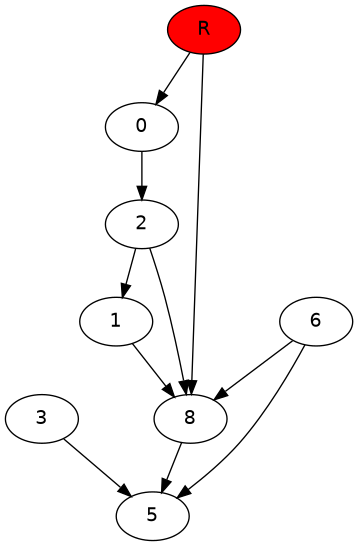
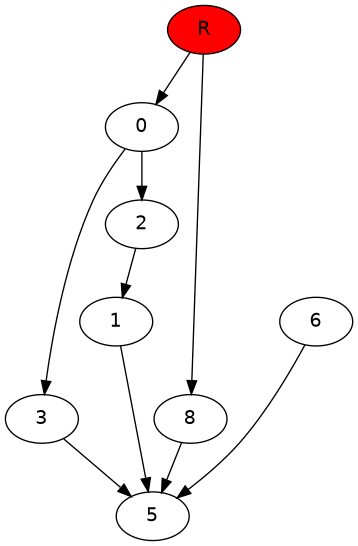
none -> (72, 260)
(169, 314) -> none
(149, 365) -> (133, 412)
(259, 366) -> none
